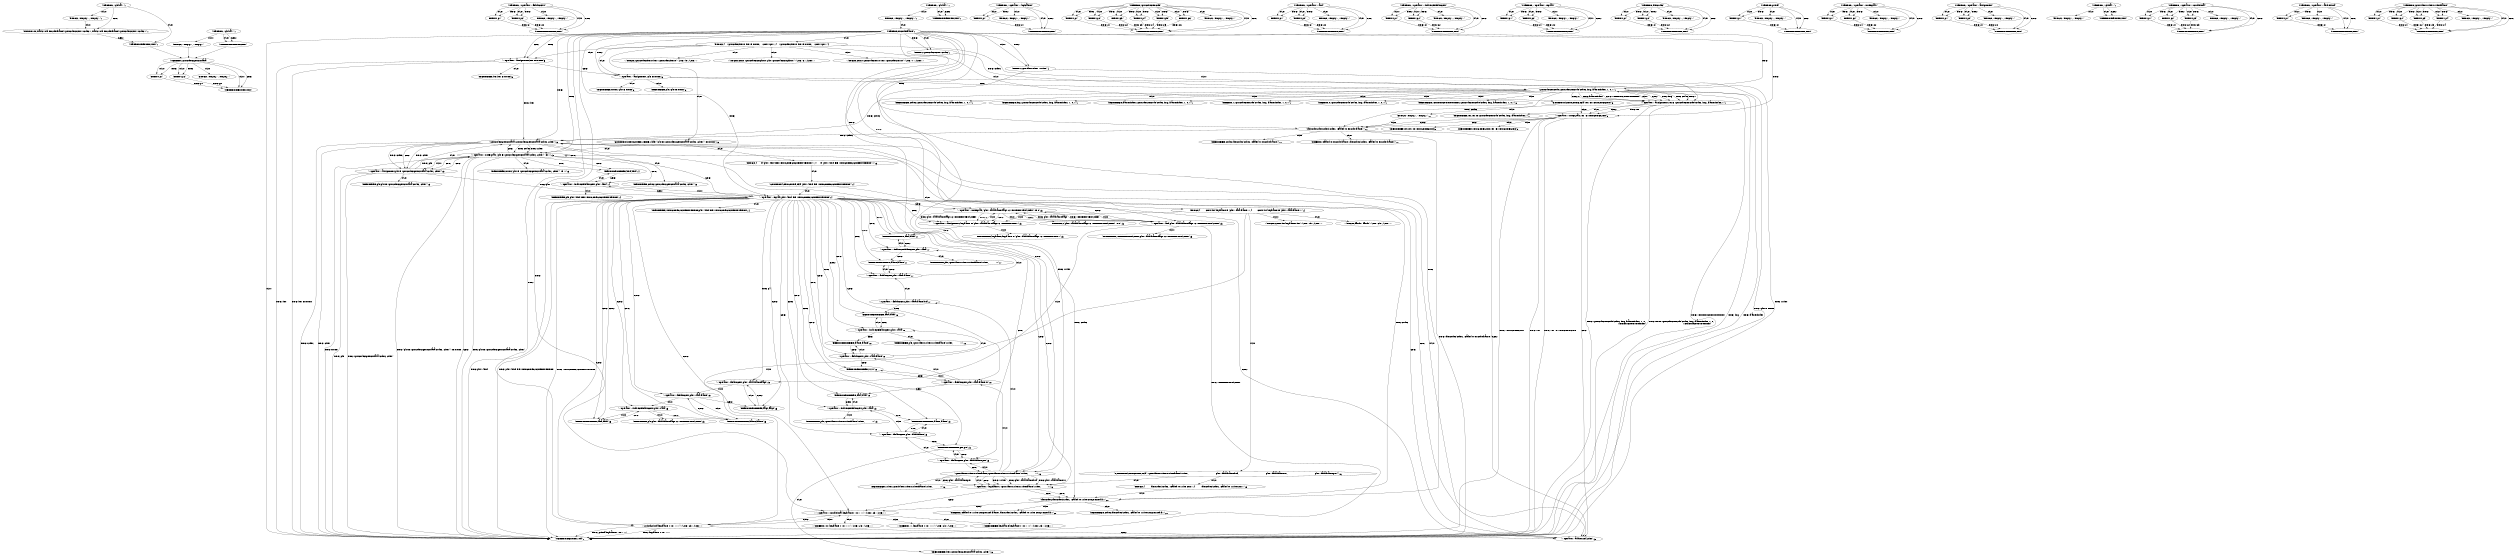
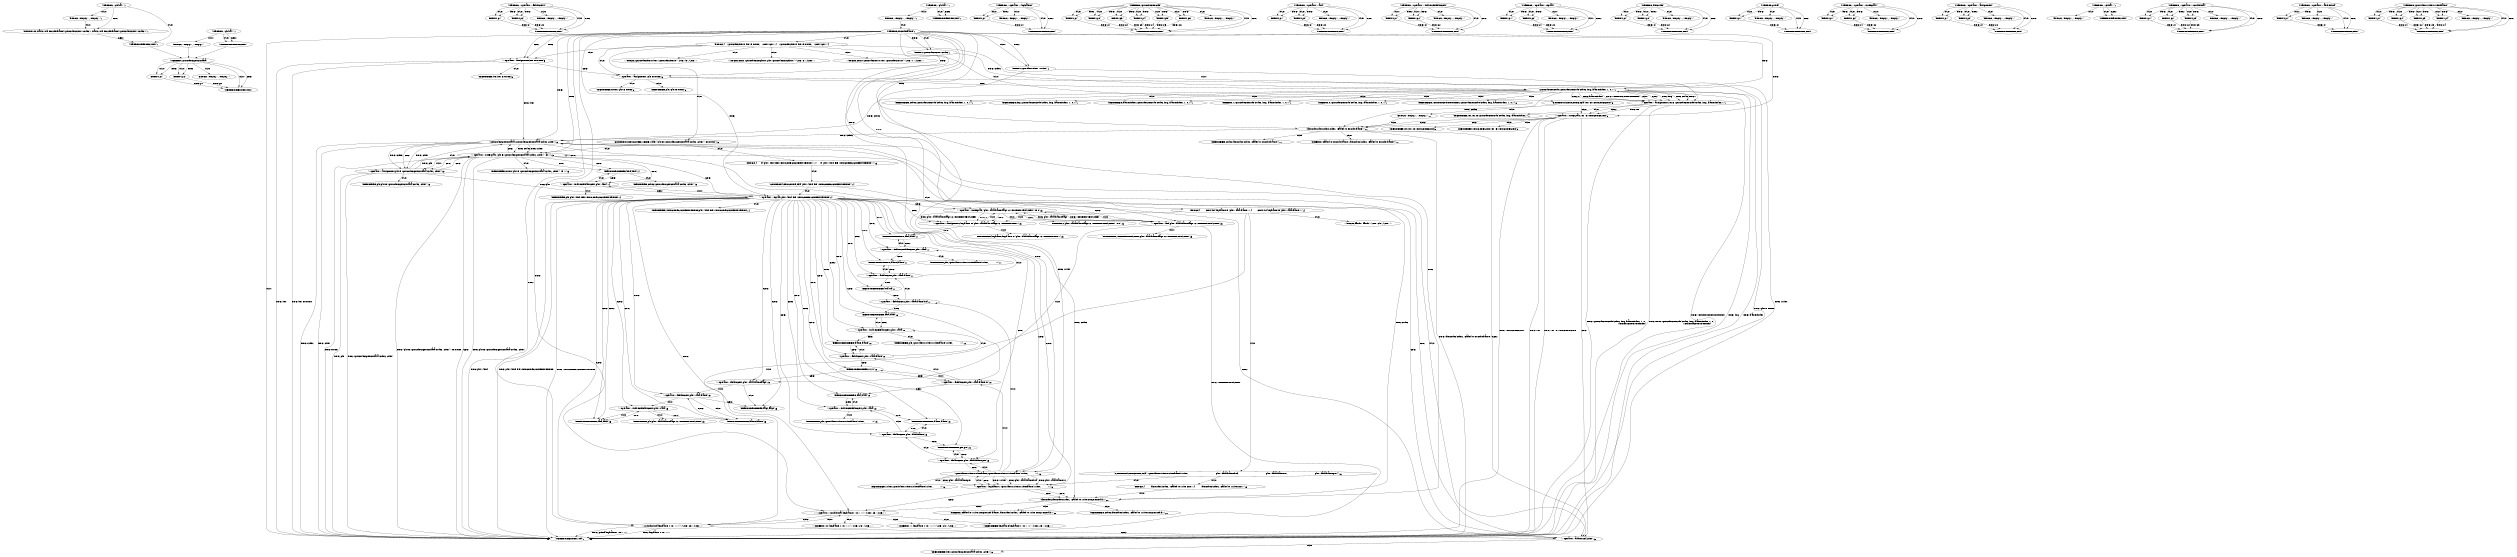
(720, 37) -> (810, 71)
(606, 156) -> (642, 178)
(1294, 224) -> none
(766, 289) -> (766, 289)
none -> (879, 289)
(756, 395) -> (807, 375)
(796, 500) -> (1279, 545)
